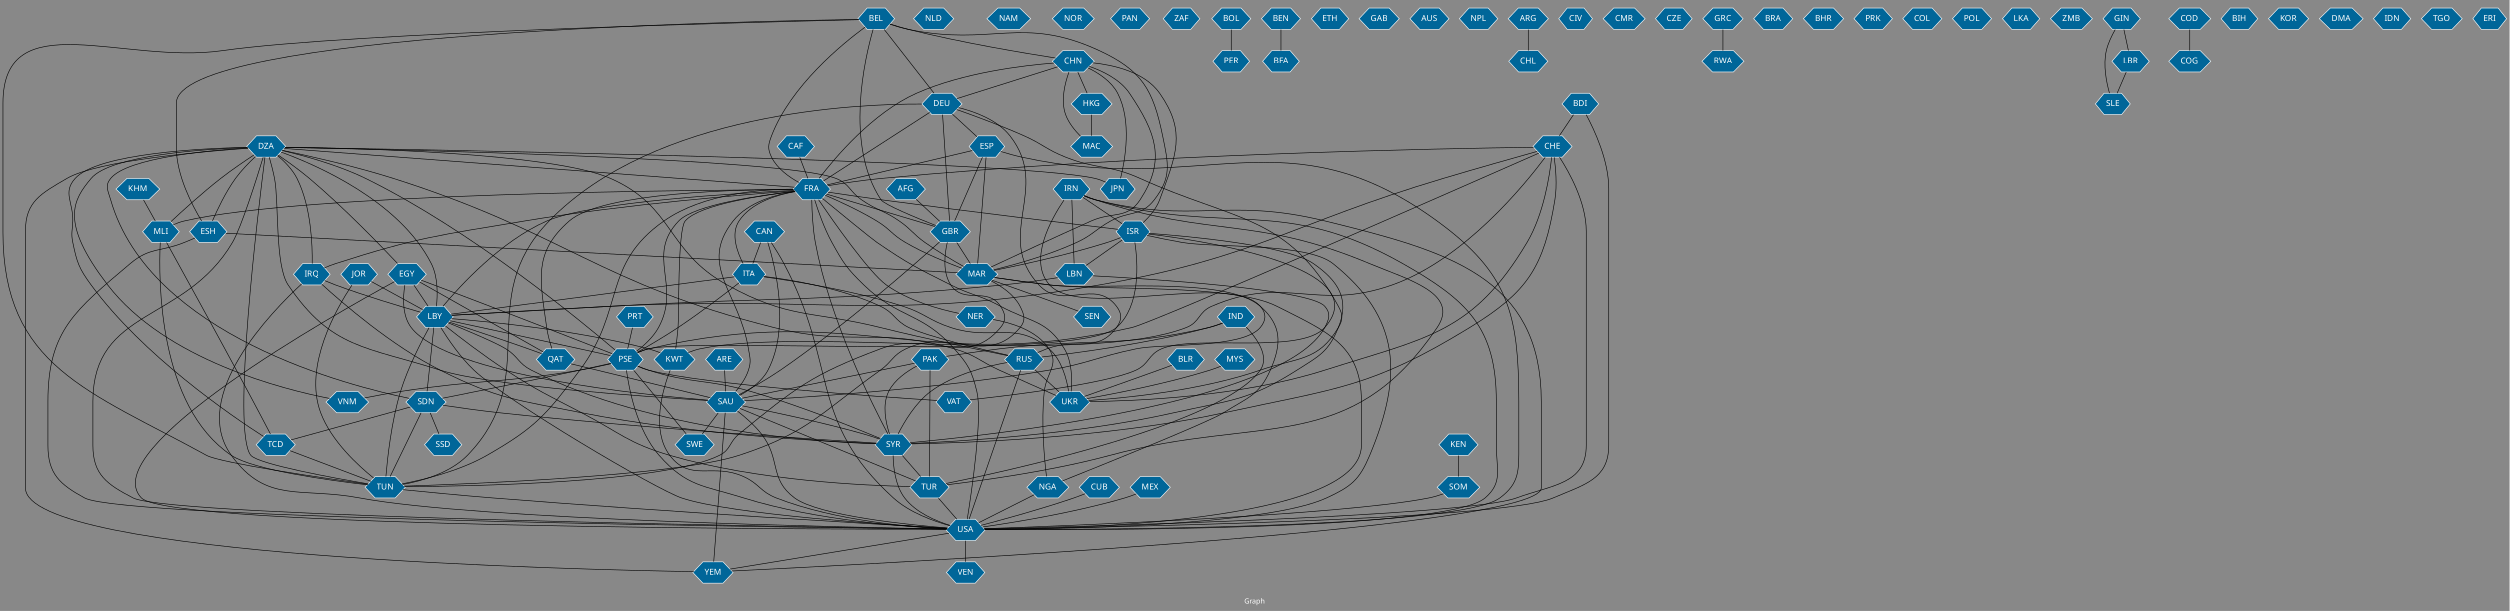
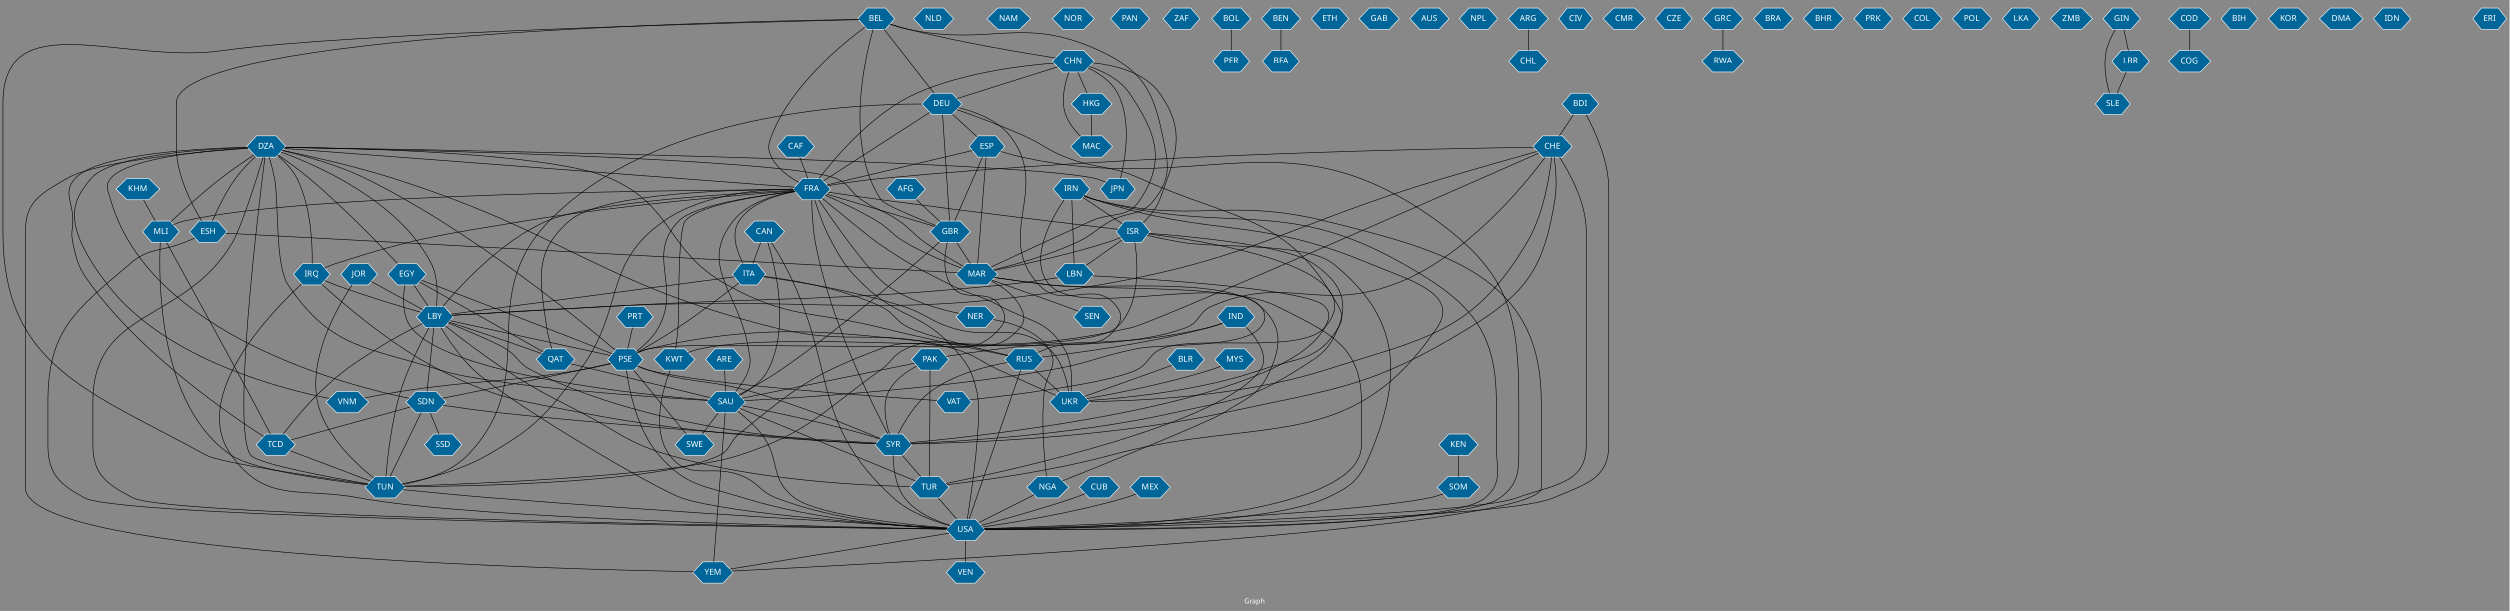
(2442, 19) -> none
(567, 332) -> (346, 370)
(141, 496) -> none
